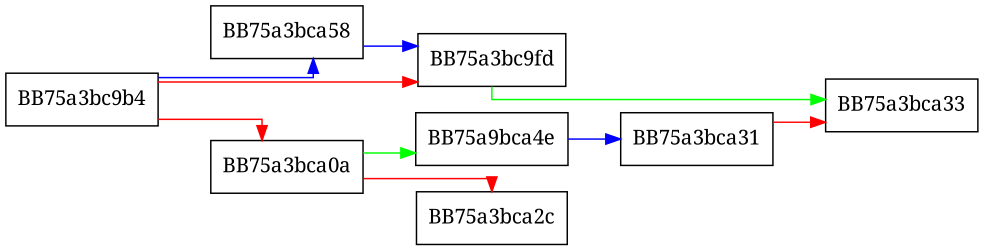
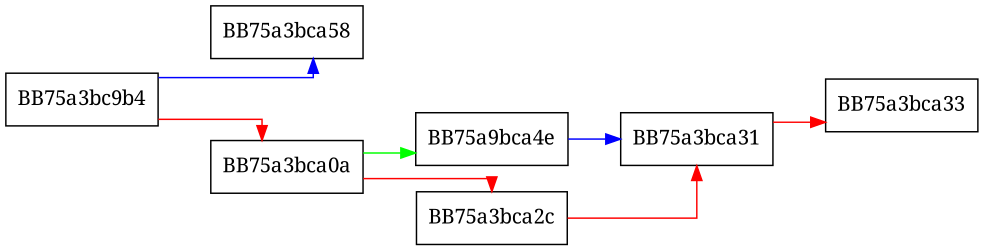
(492, 60) -> none
none -> (651, 218)
